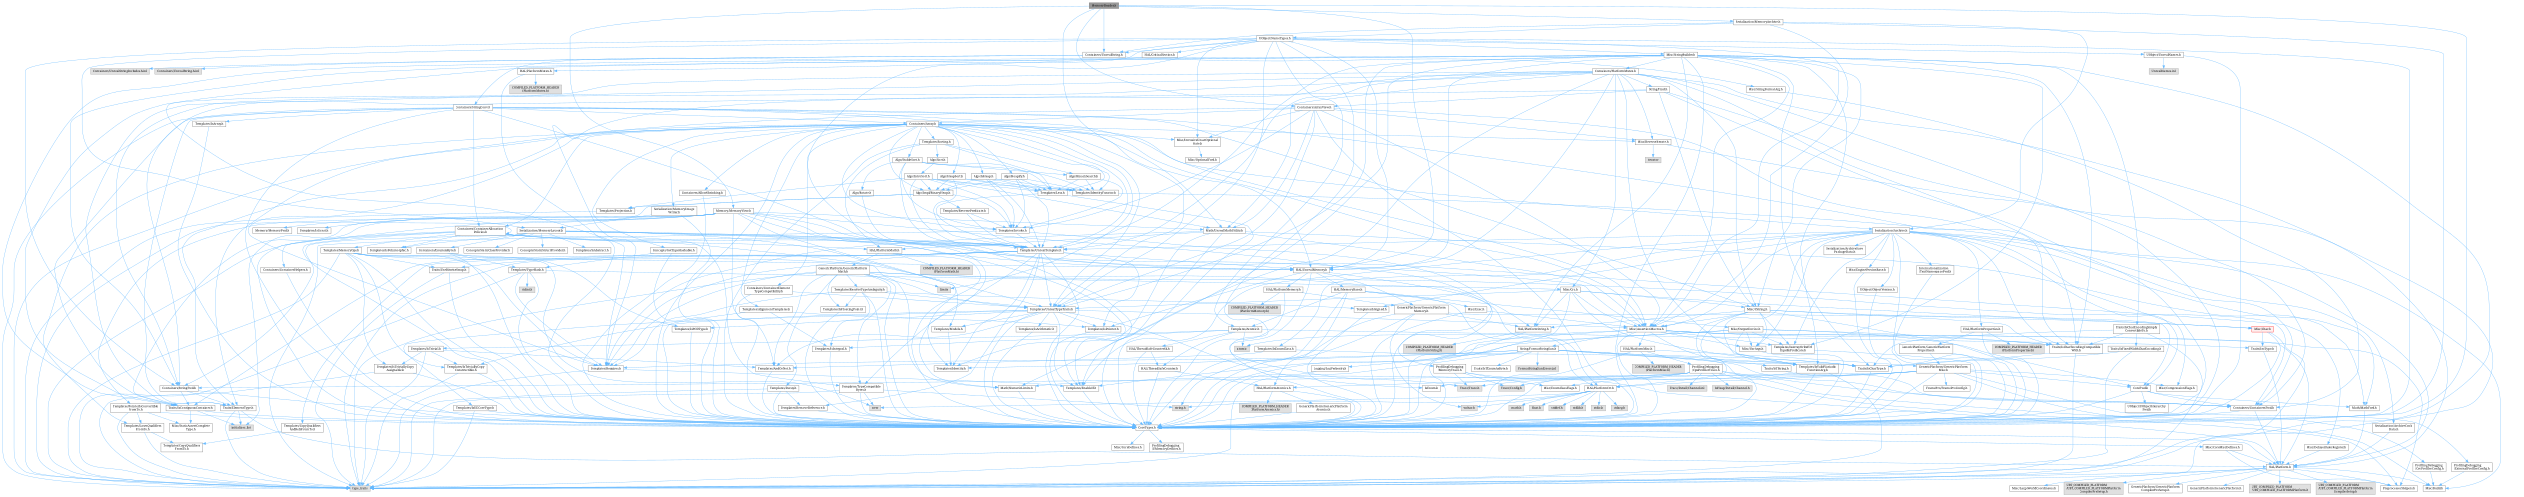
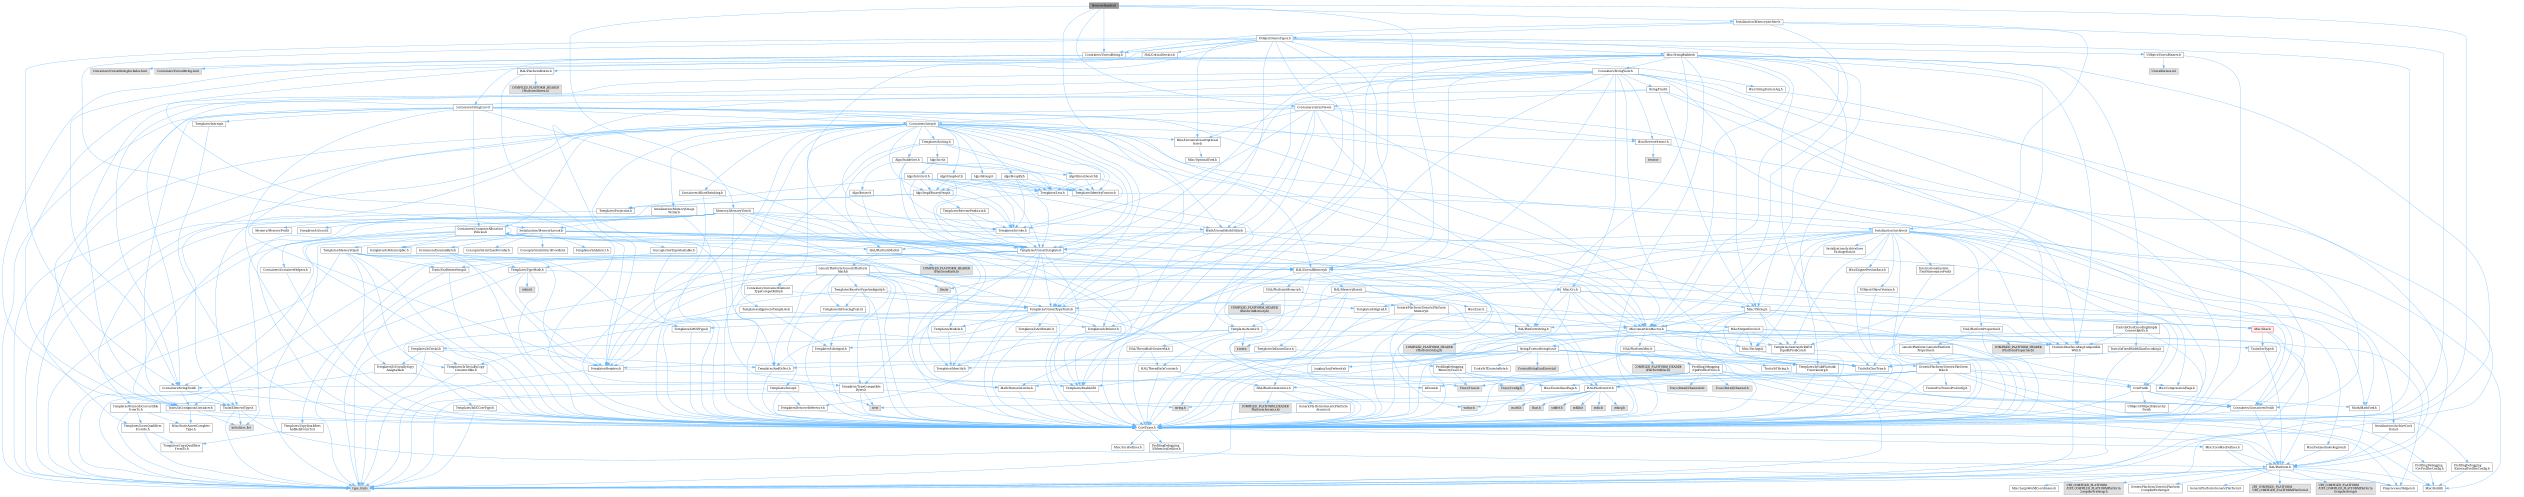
(1615, 71) -> (1615, 71)
(1732, 388) -> (1732, 388)
